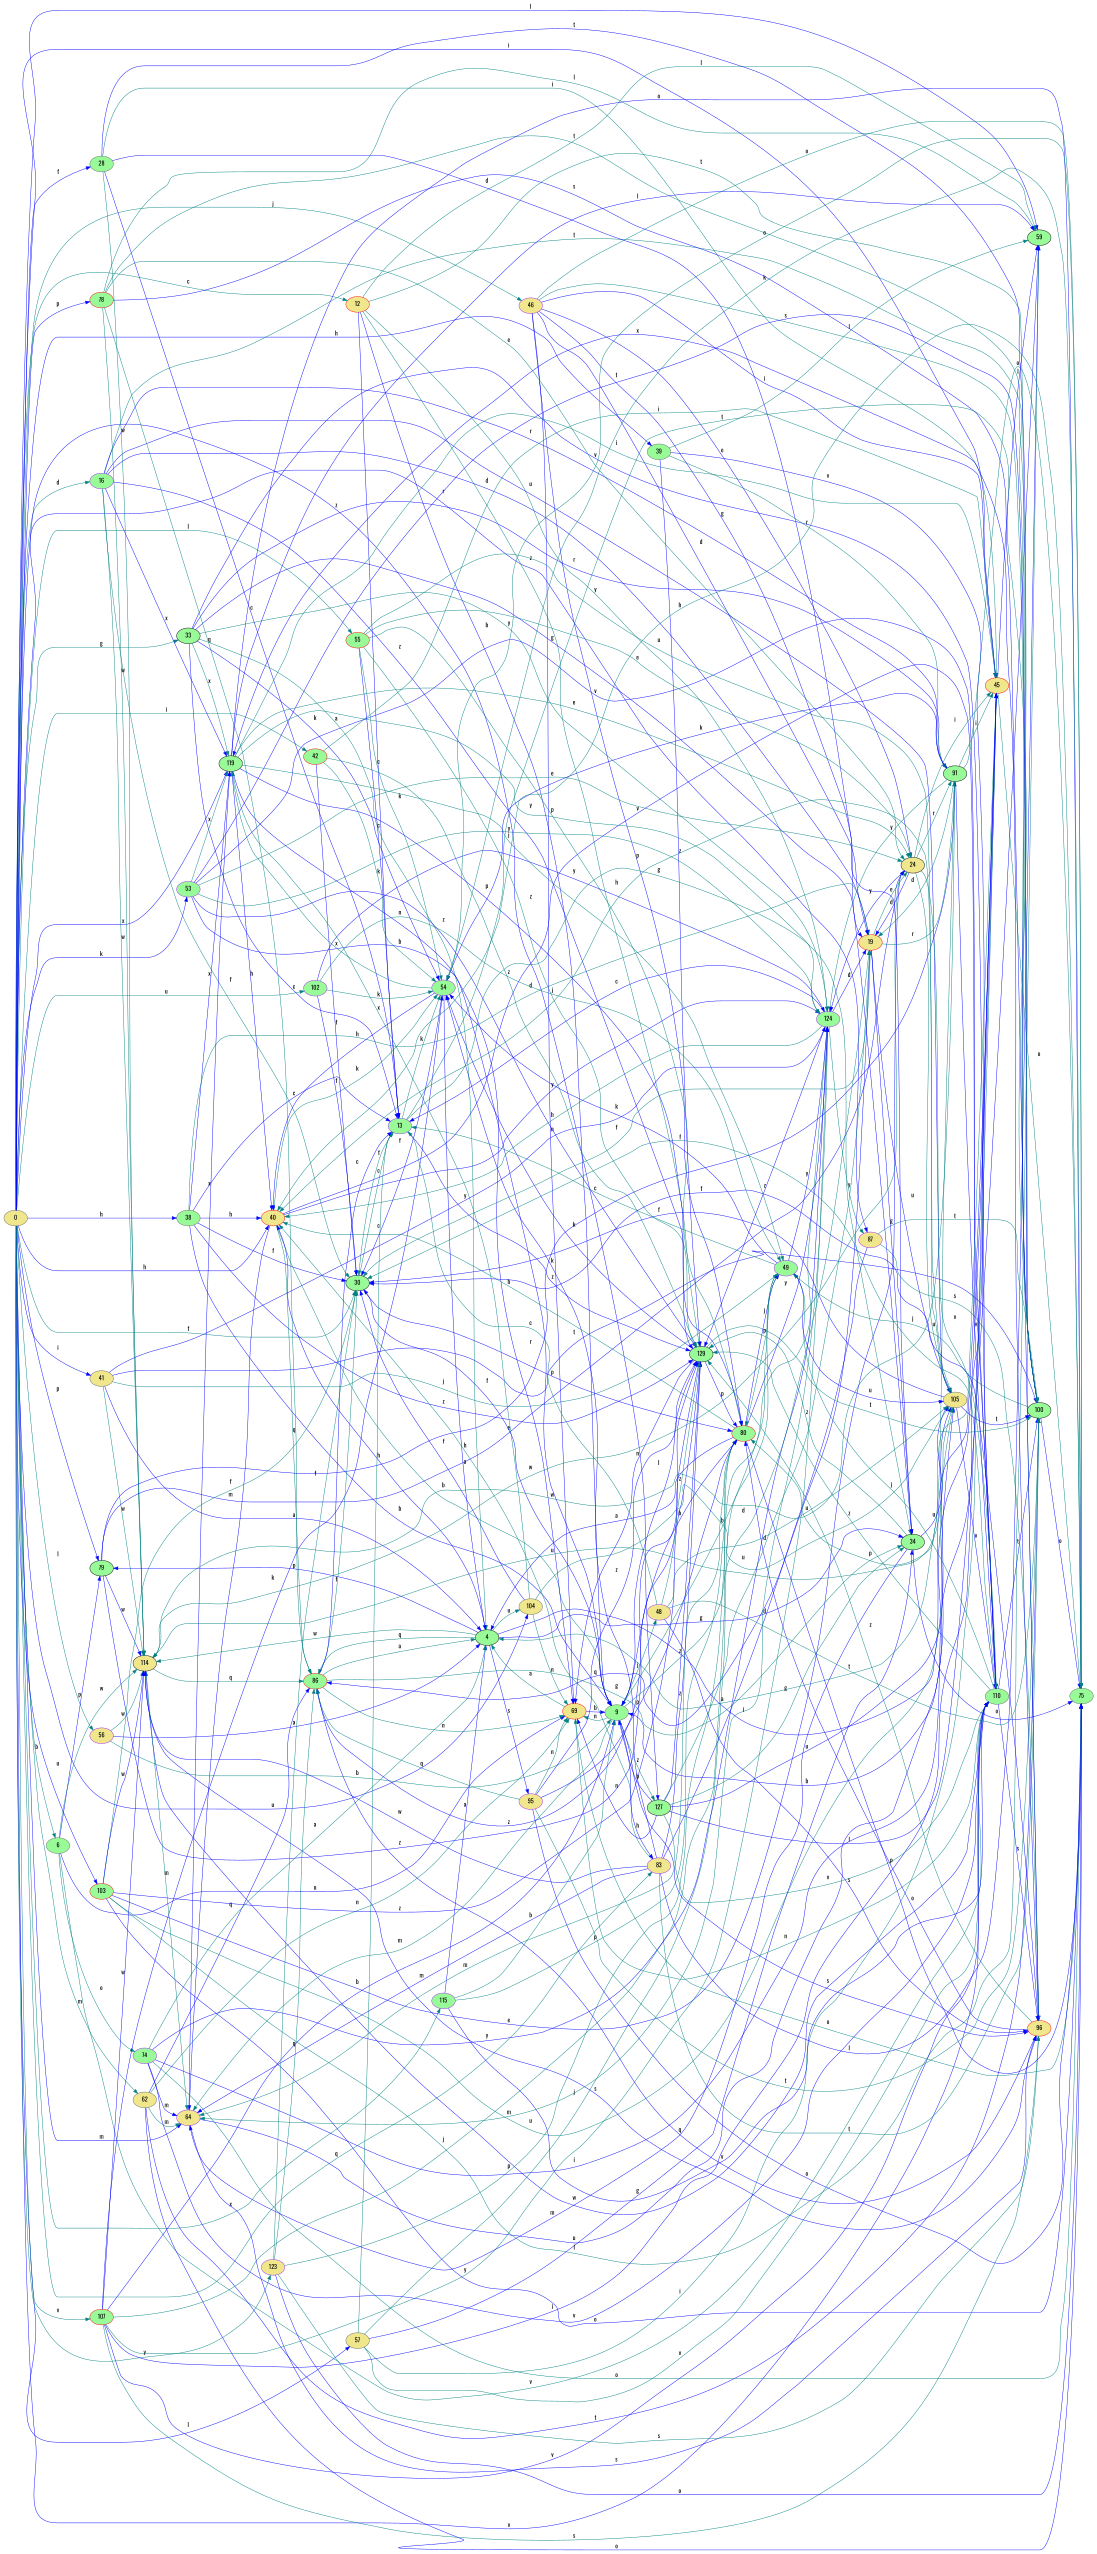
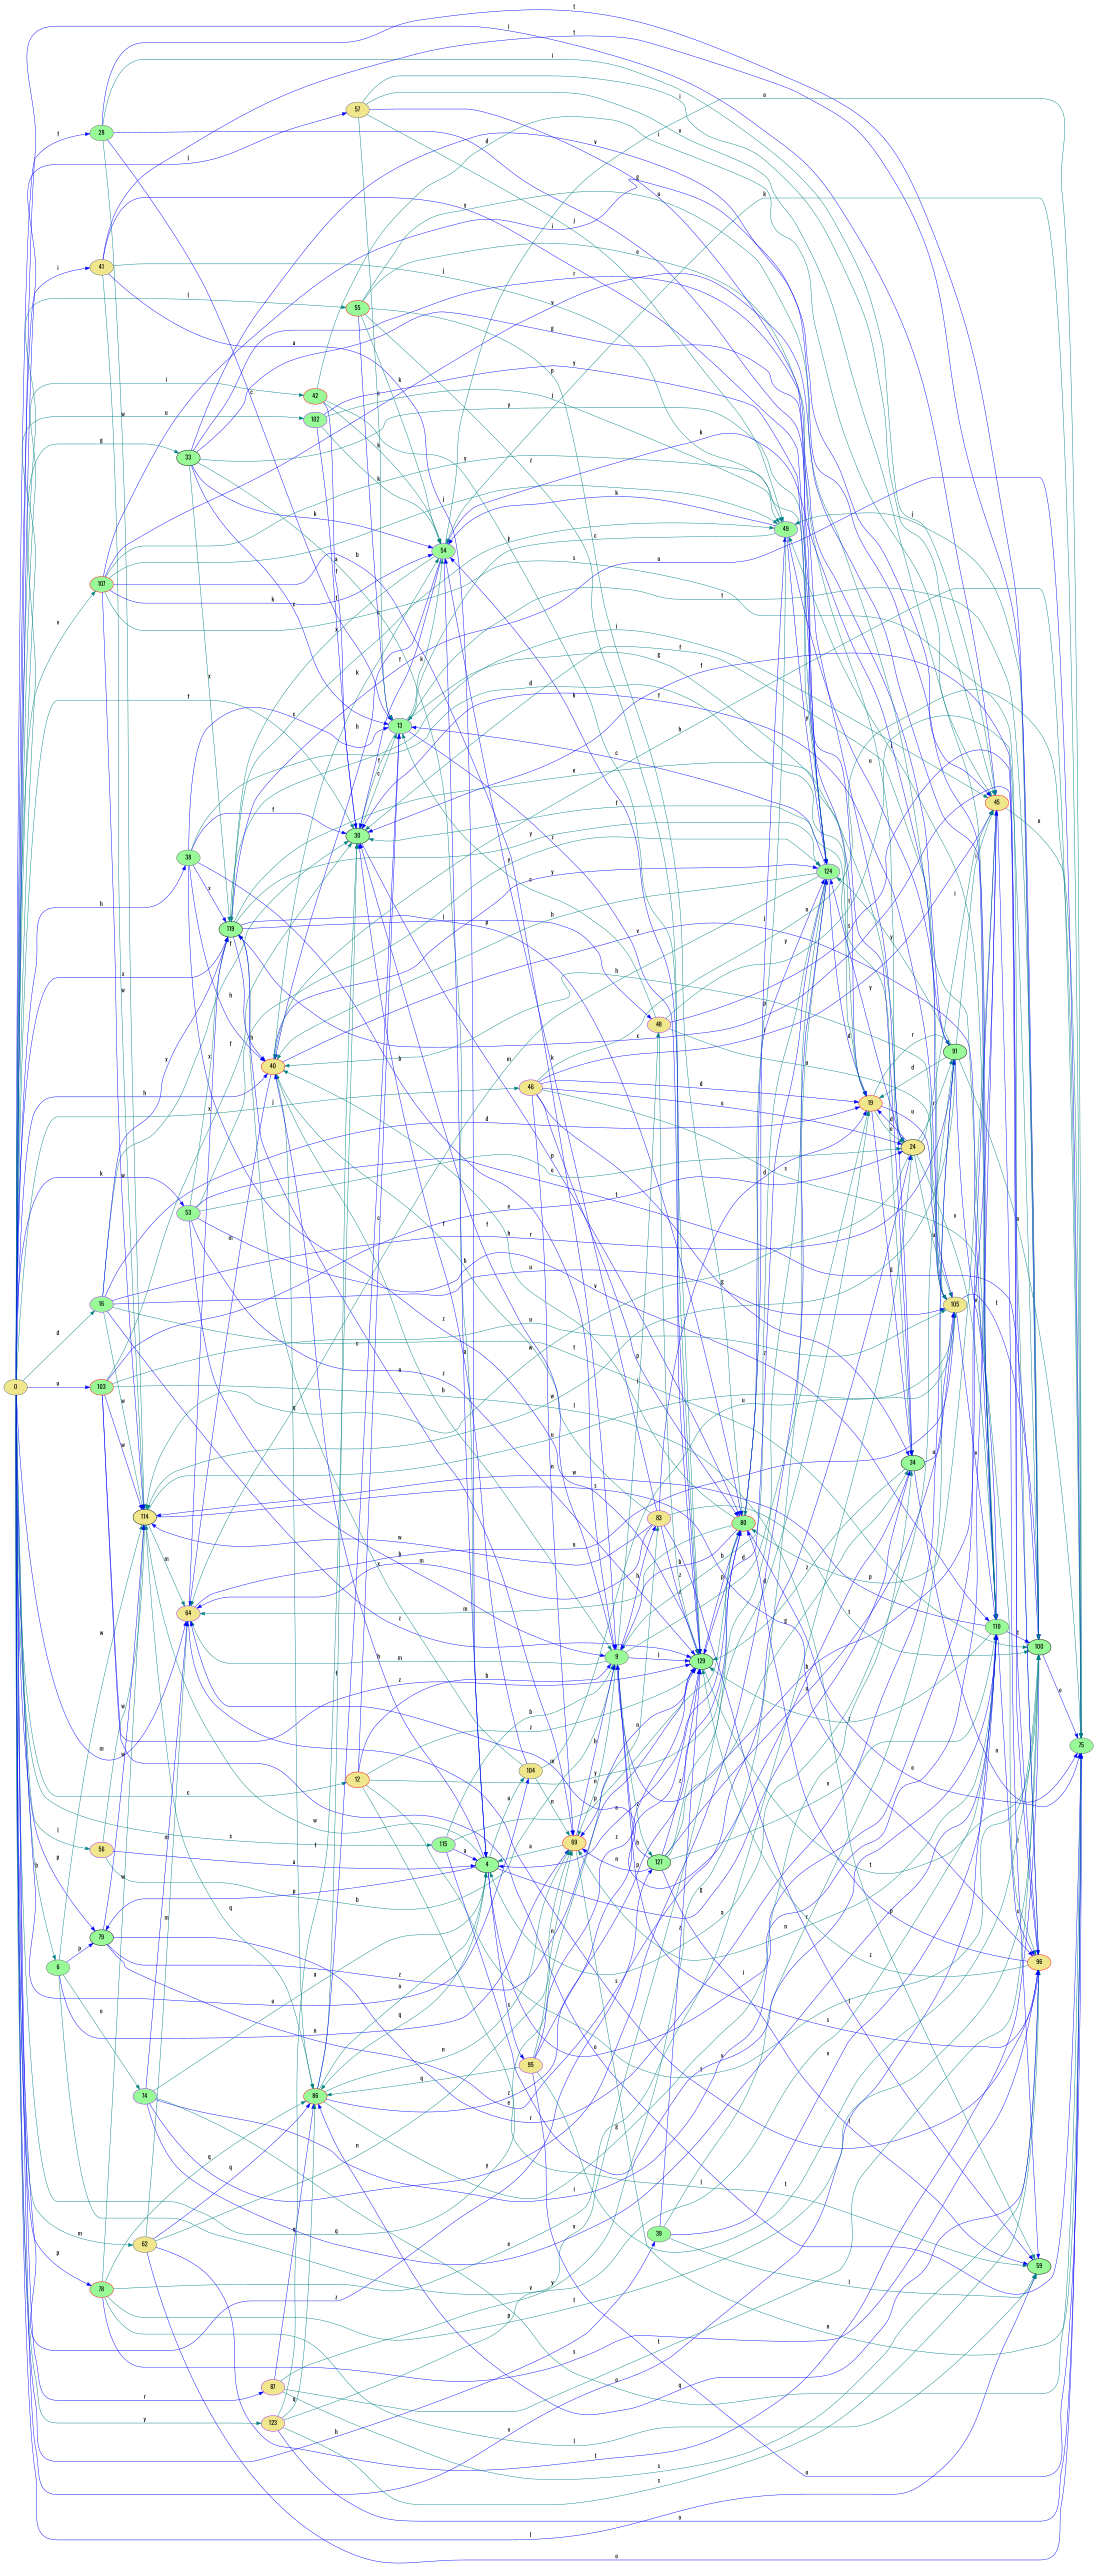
(500, 276) -> (478, 920)
(839, 1130) -> (755, 1754)
